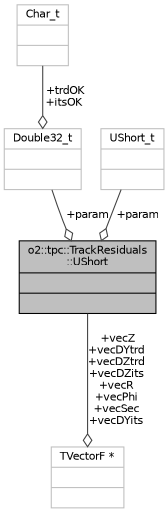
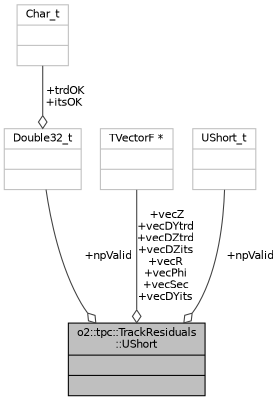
(86, 215) -> (107, 256)
(136, 215) -> (249, 256)
(88, 374) -> (137, 250)
